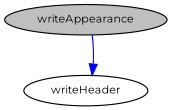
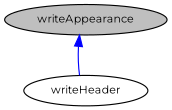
(93, 49) -> (78, 61)
